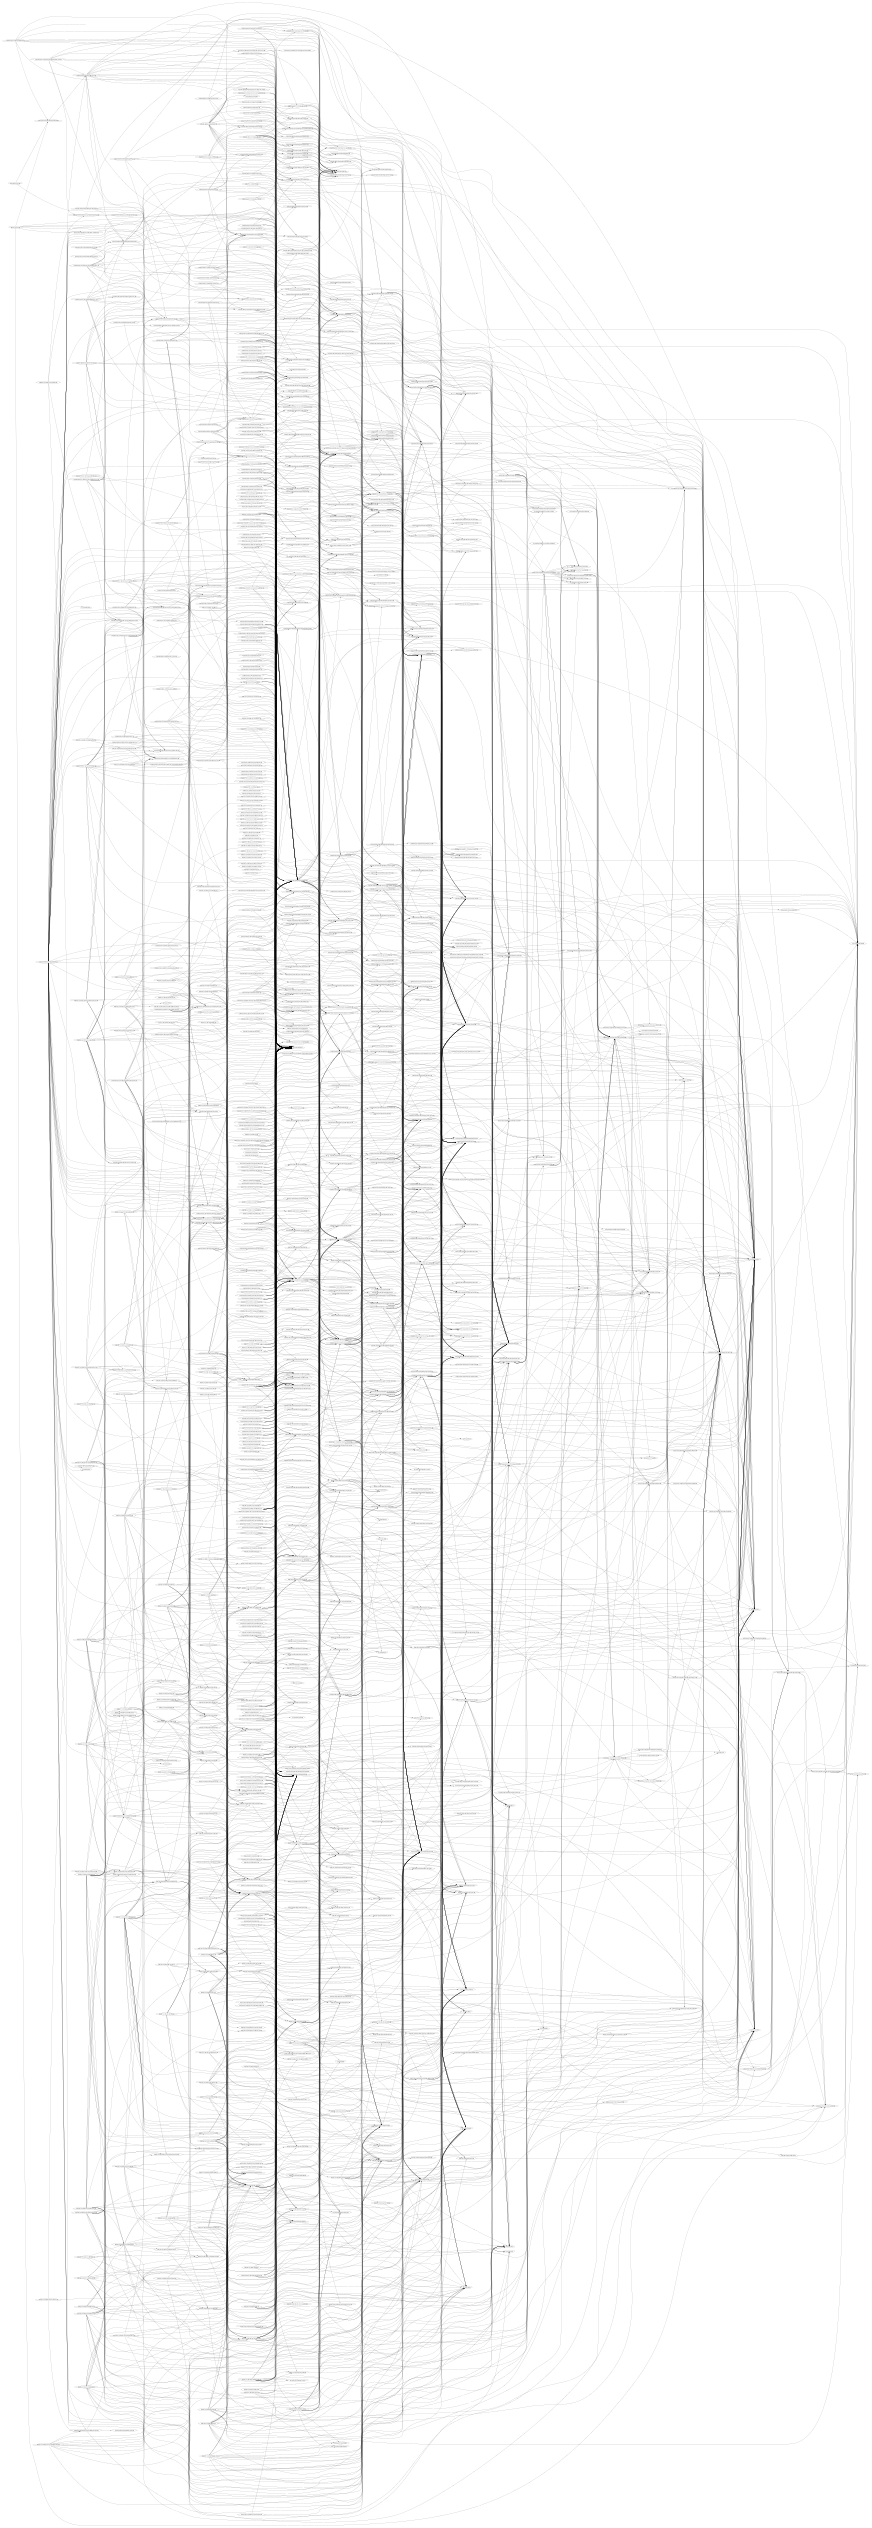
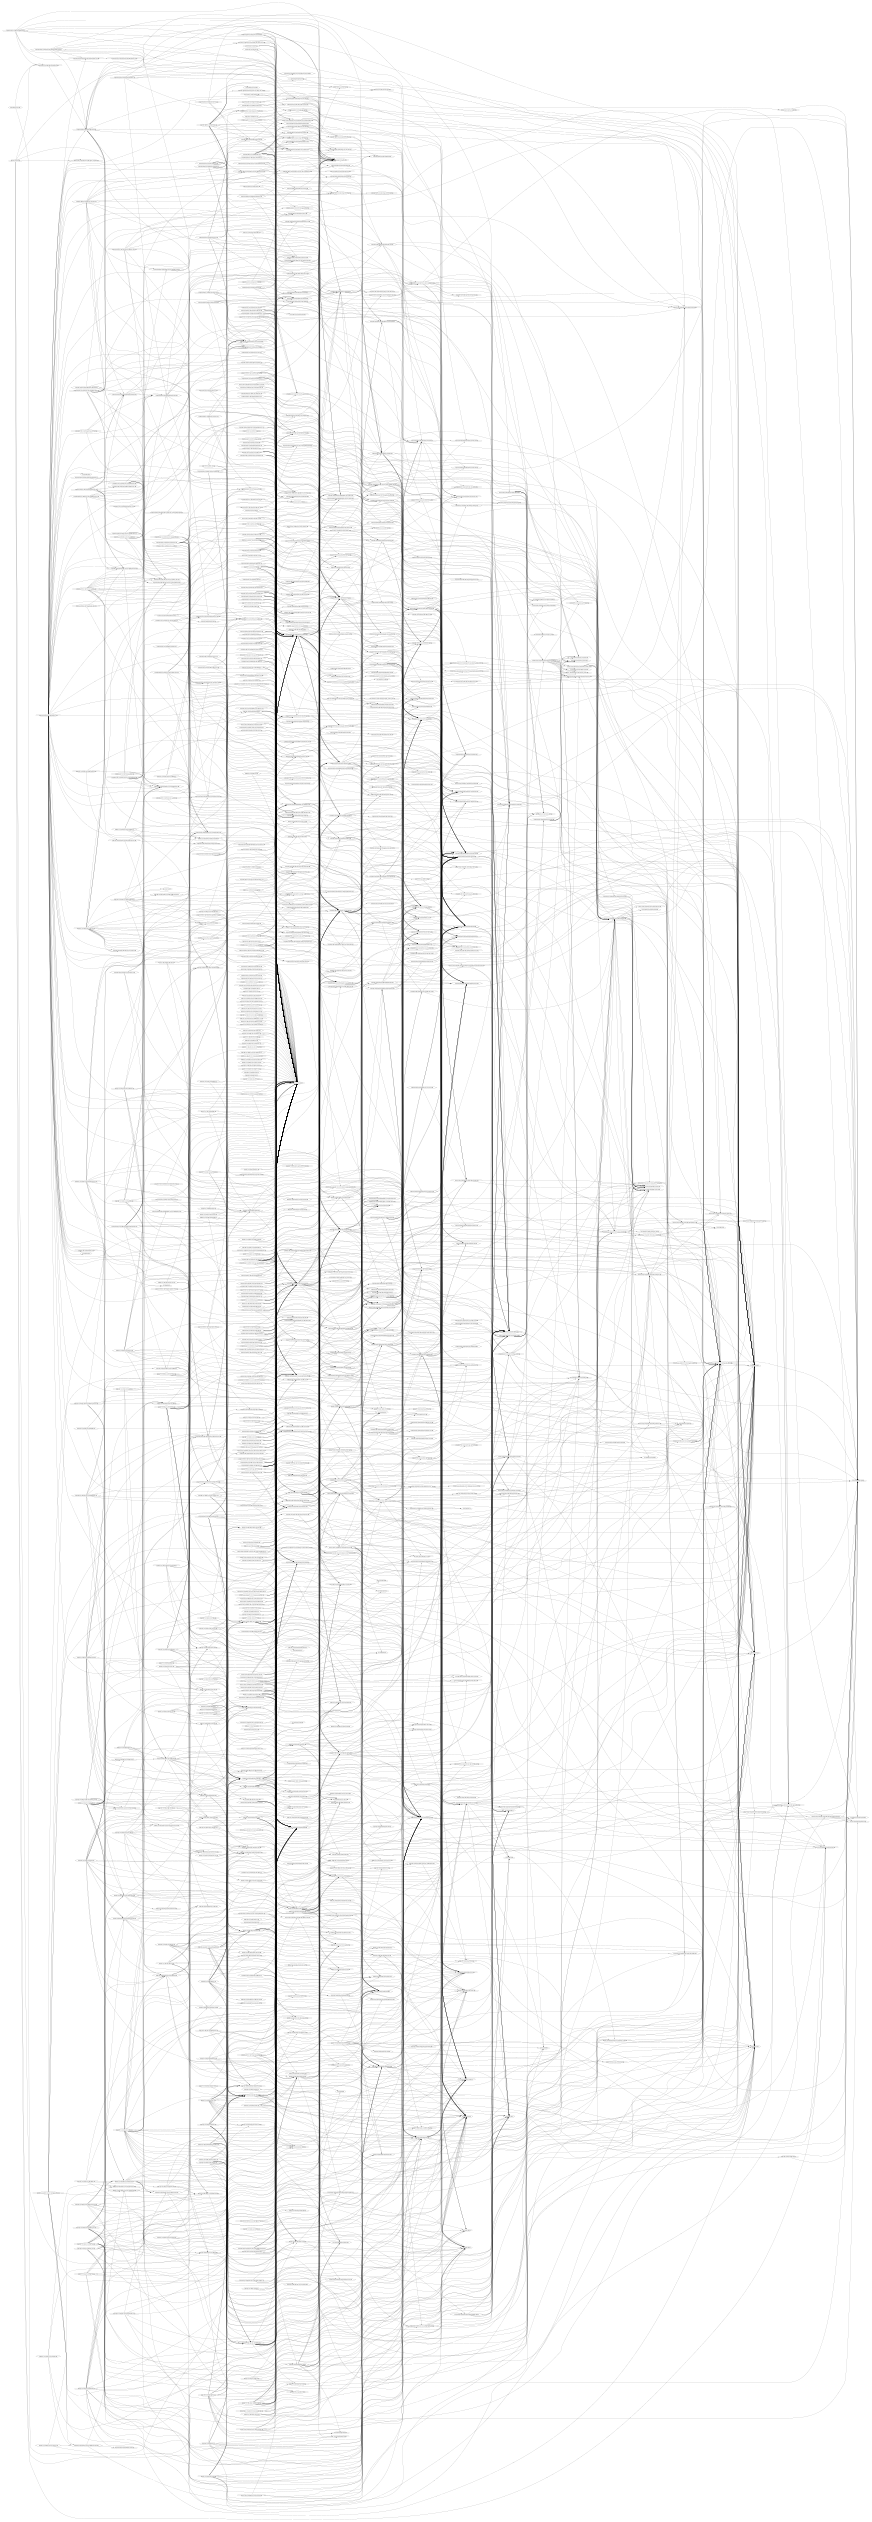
(422, 1718) -> none
